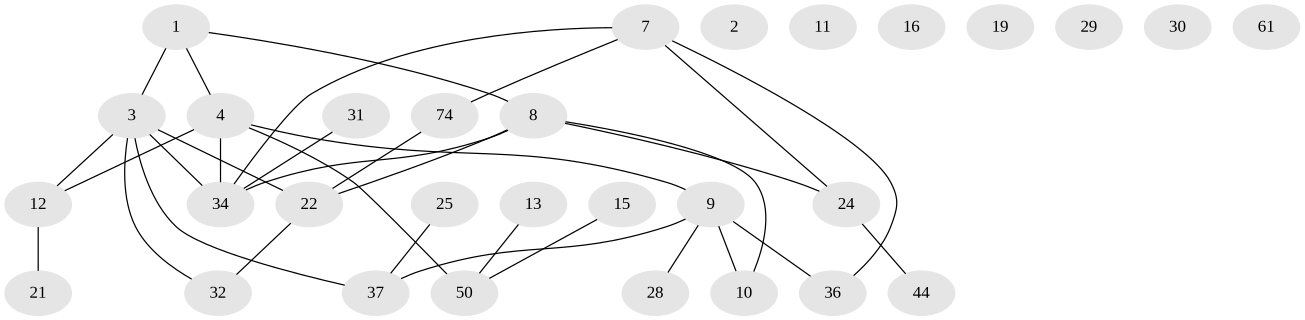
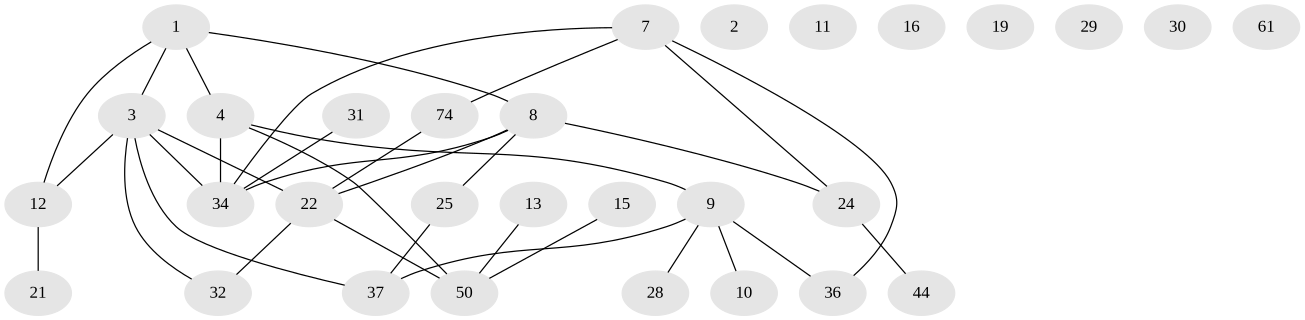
(116, 166) -> (82, 100)
(748, 176) -> (488, 161)
none -> (387, 249)
